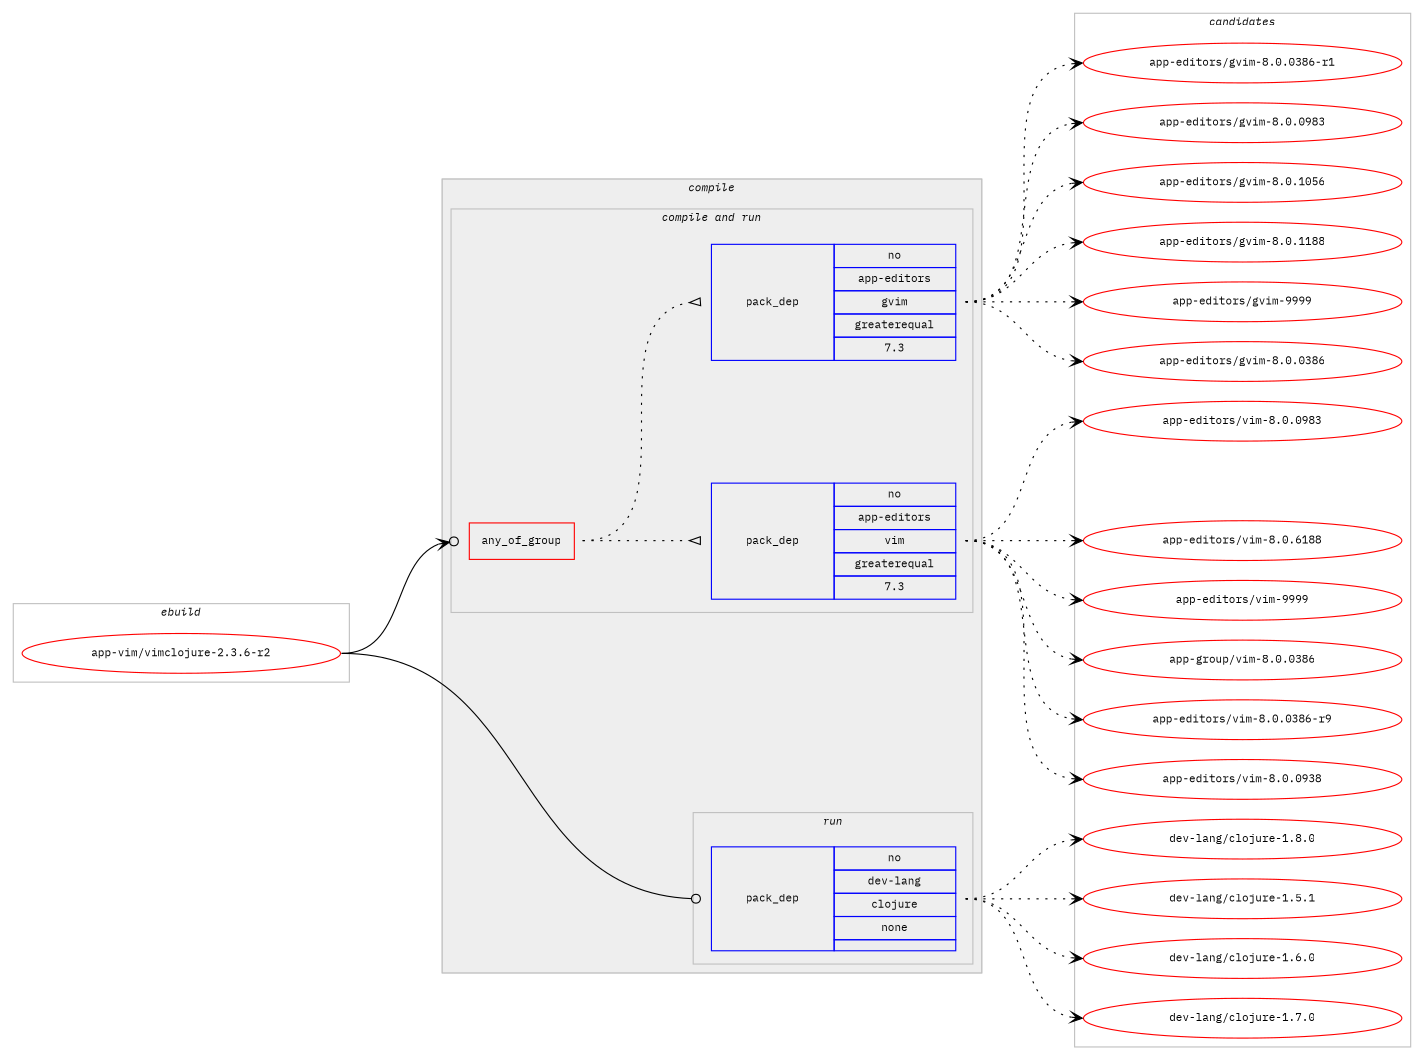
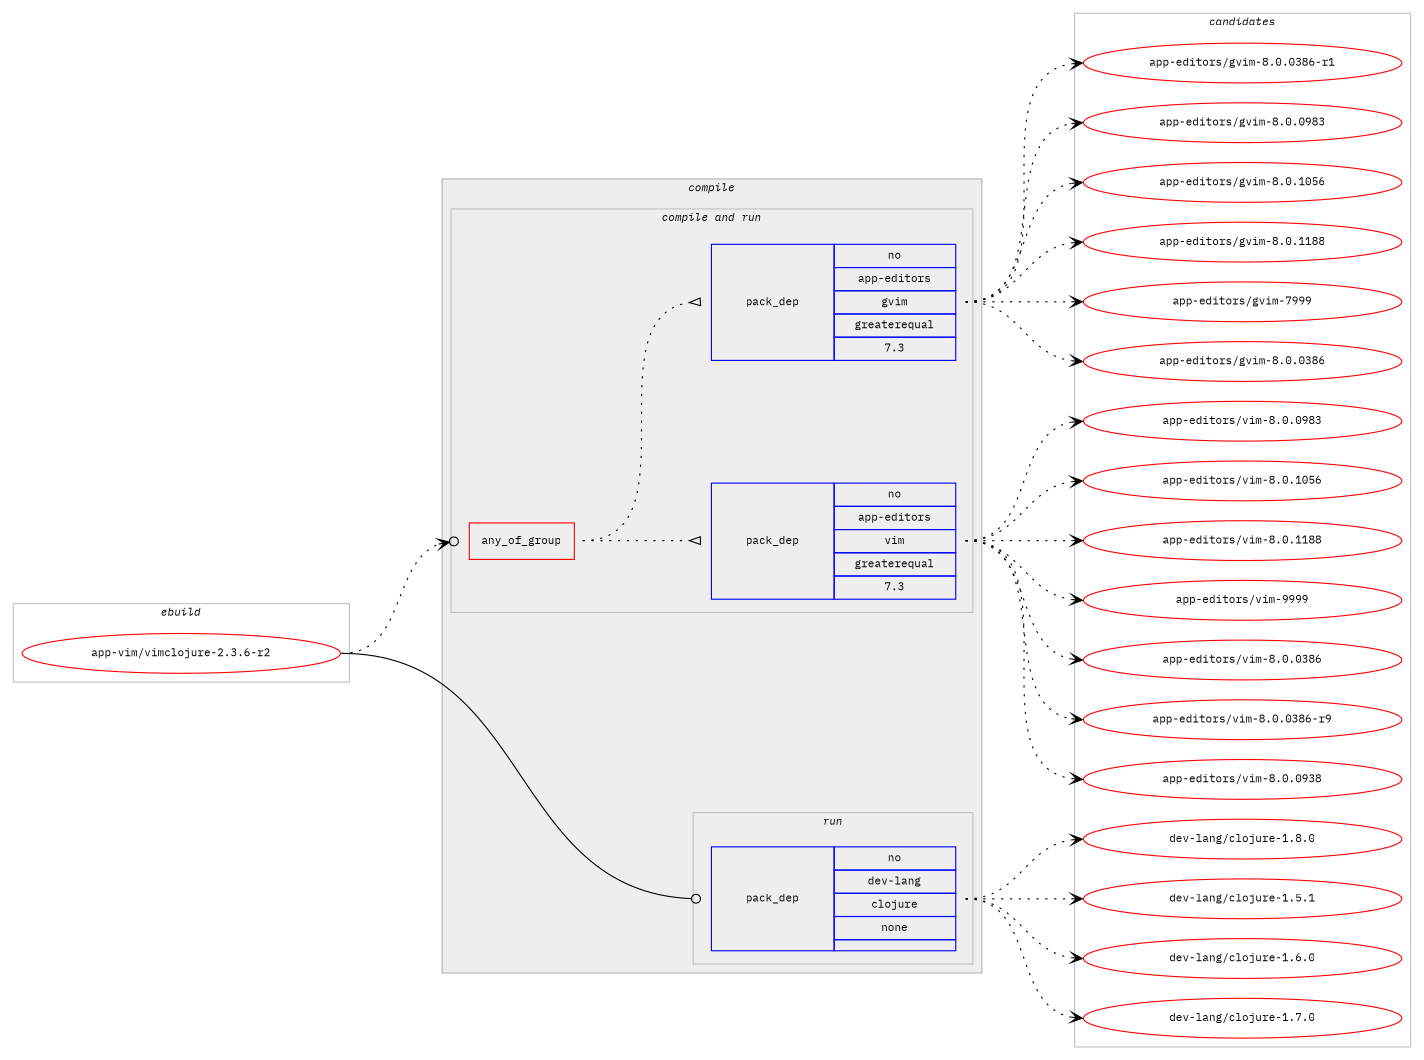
(1243, 302) -> (1243, 302)
none -> (1243, 481)
(1243, 541) -> (1243, 541)
(396, 606) -> (396, 606)
(1243, 660) -> (1243, 660)
